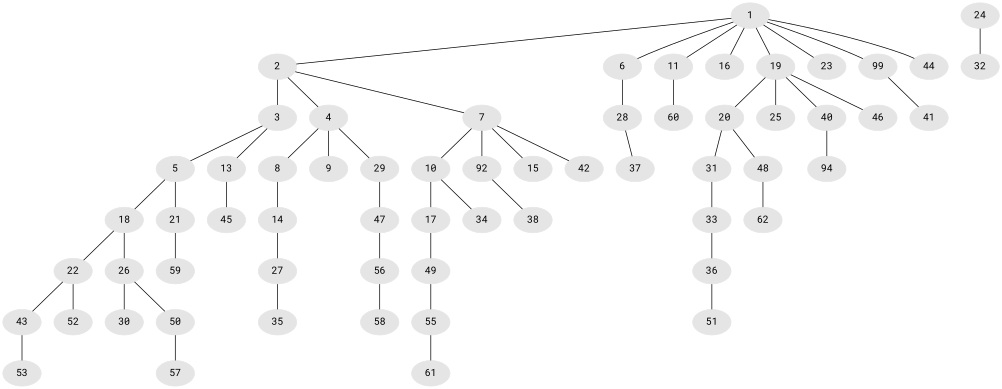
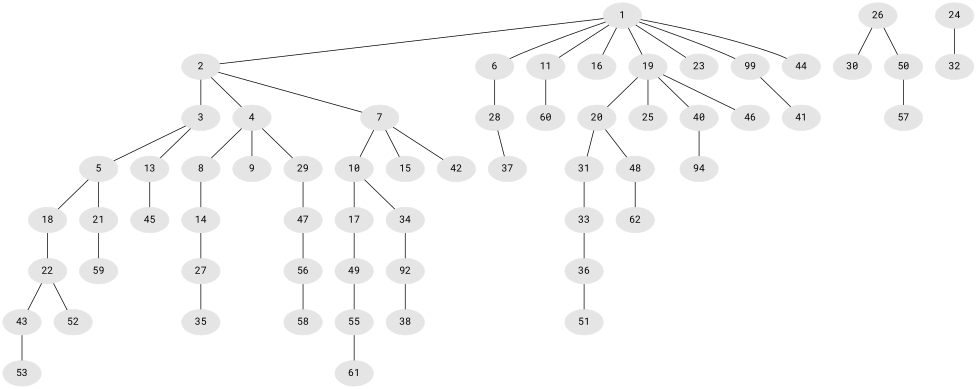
(482, 143) -> (405, 246)
(124, 246) -> none
